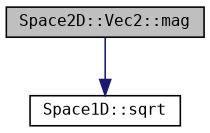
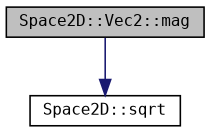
(105, 111) -> (105, 111)
